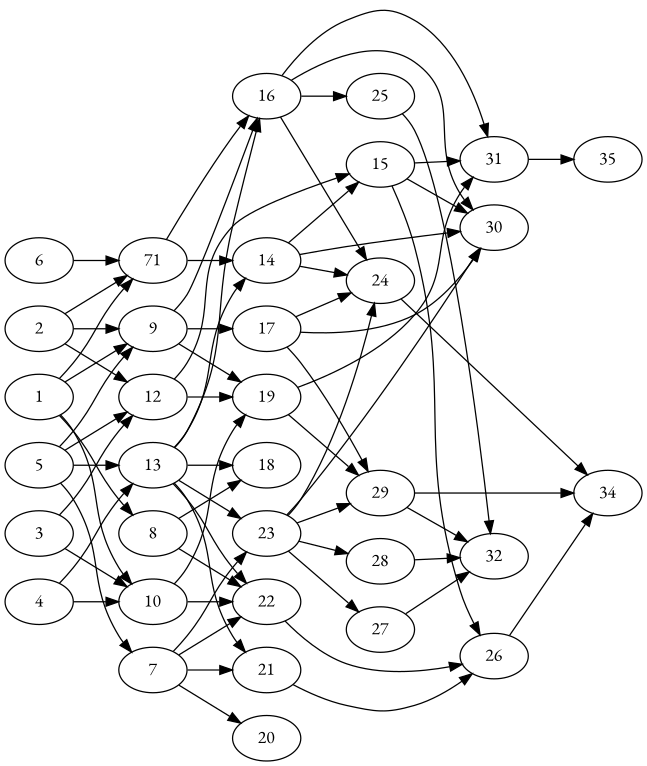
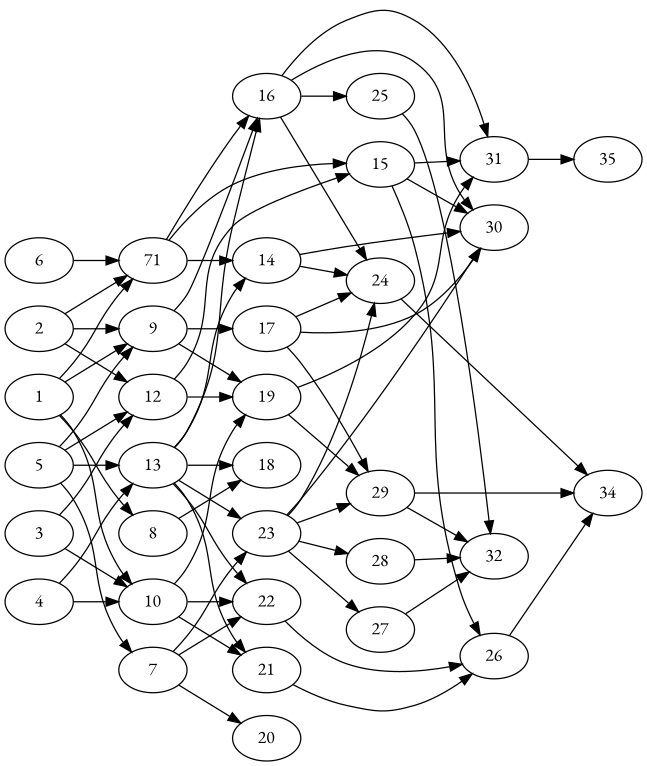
(318, 217) -> (254, 176)
(201, 562) -> none
(204, 670) -> (202, 631)
